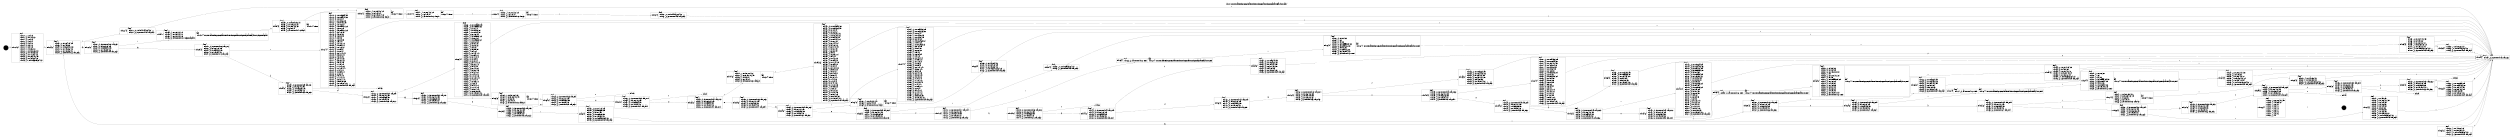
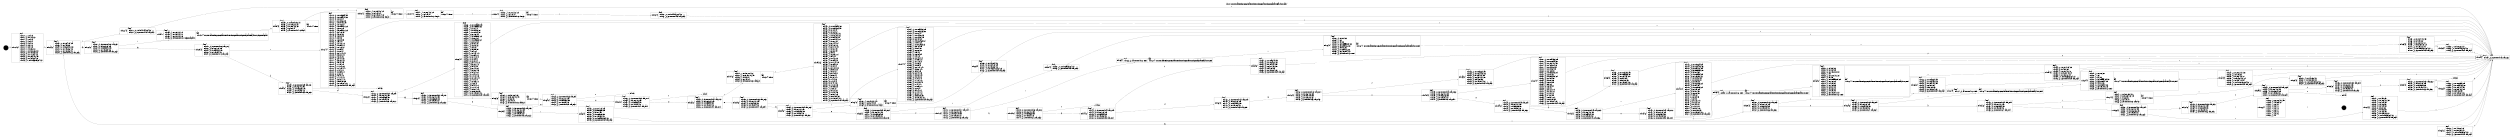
(2417, 94) -> none
